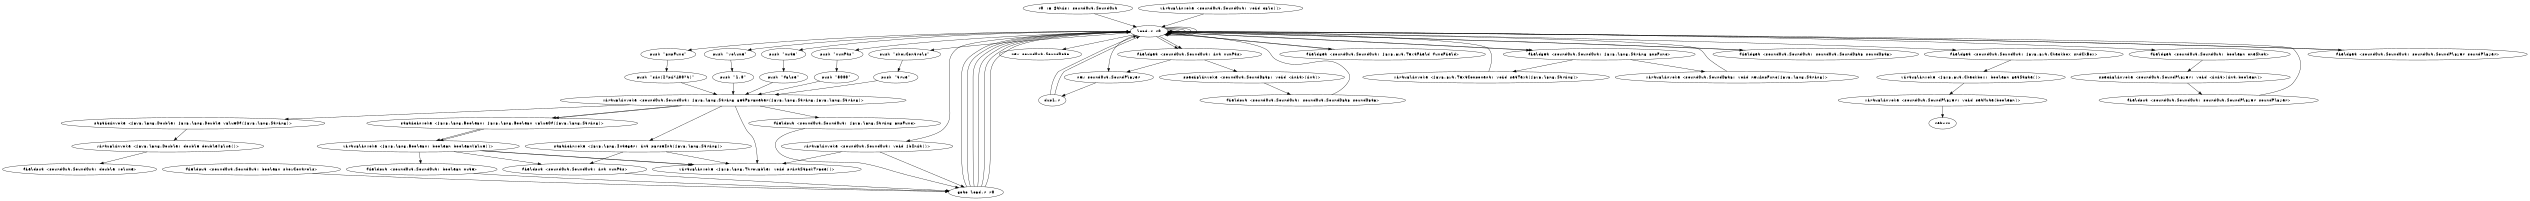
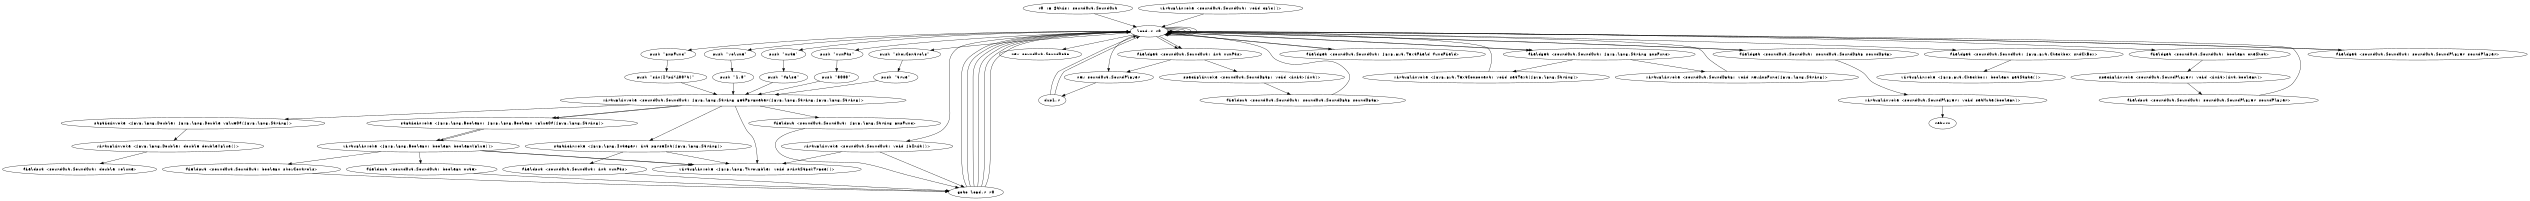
(1958, 88) -> (1869, 79)
(496, 158) -> (336, 158)
